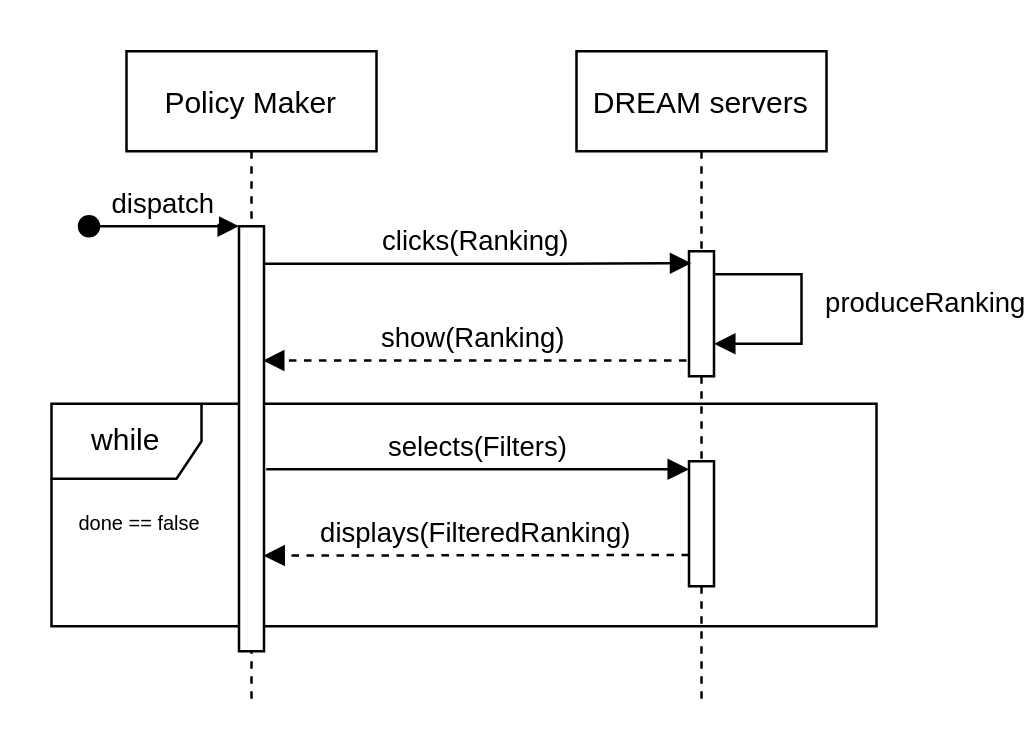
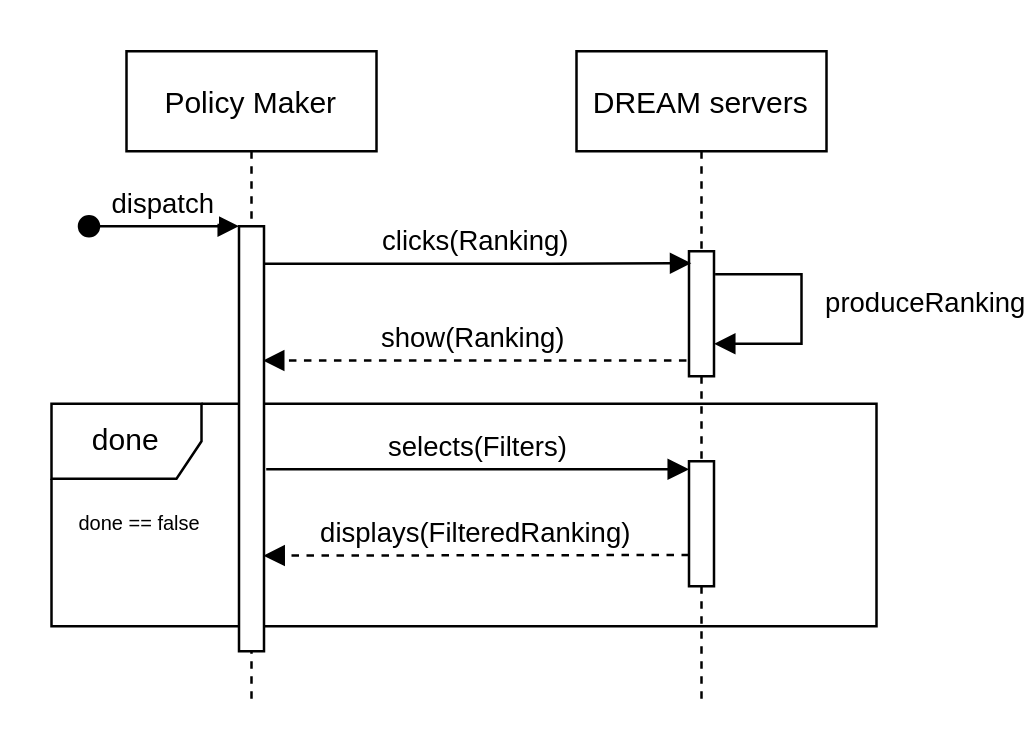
(126, 441) -> (126, 441)
